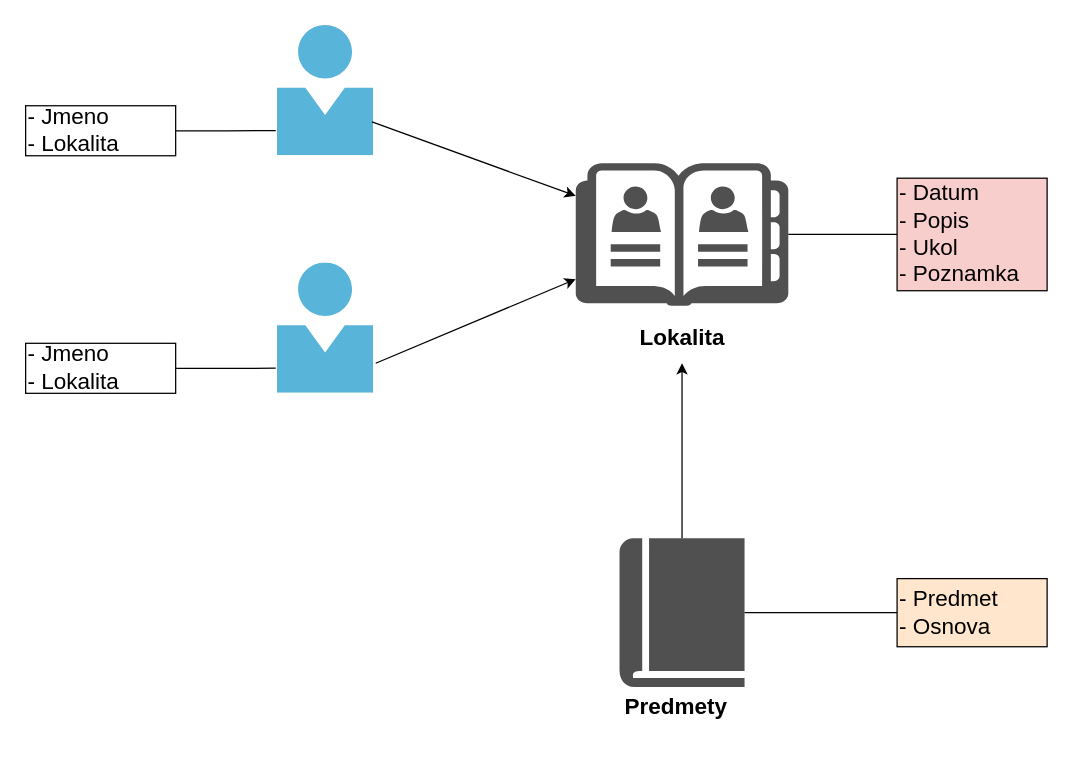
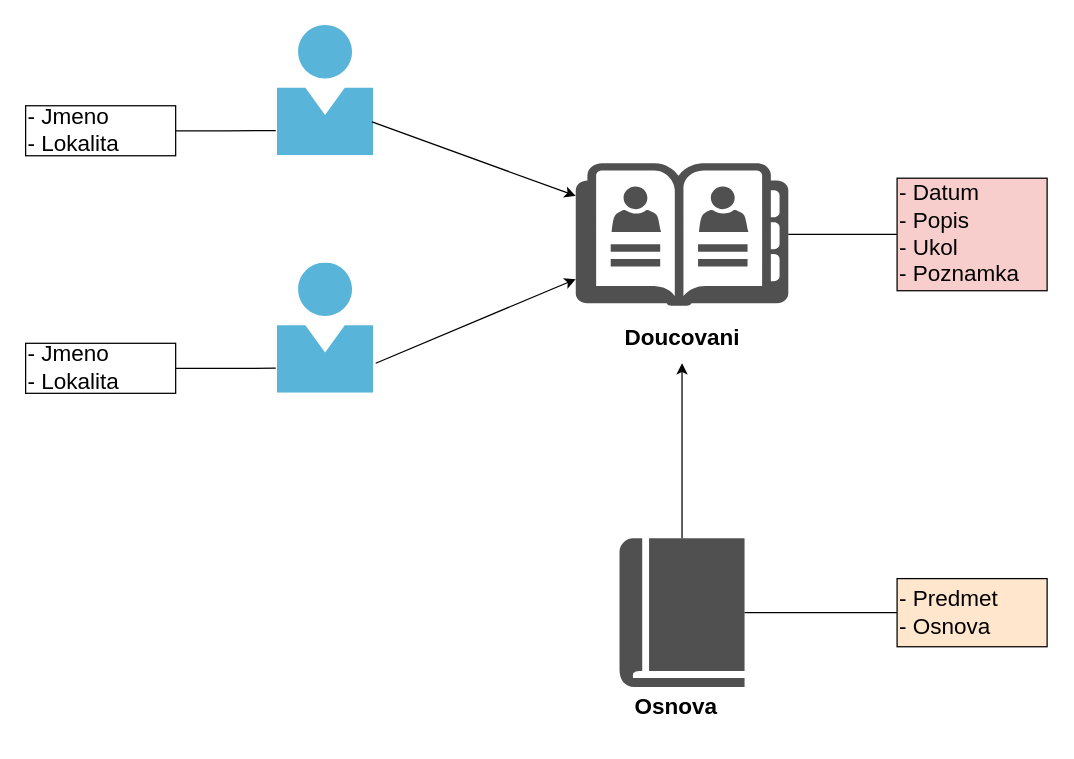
(683, 338) -> (683, 338)
(676, 707) -> (676, 707)
